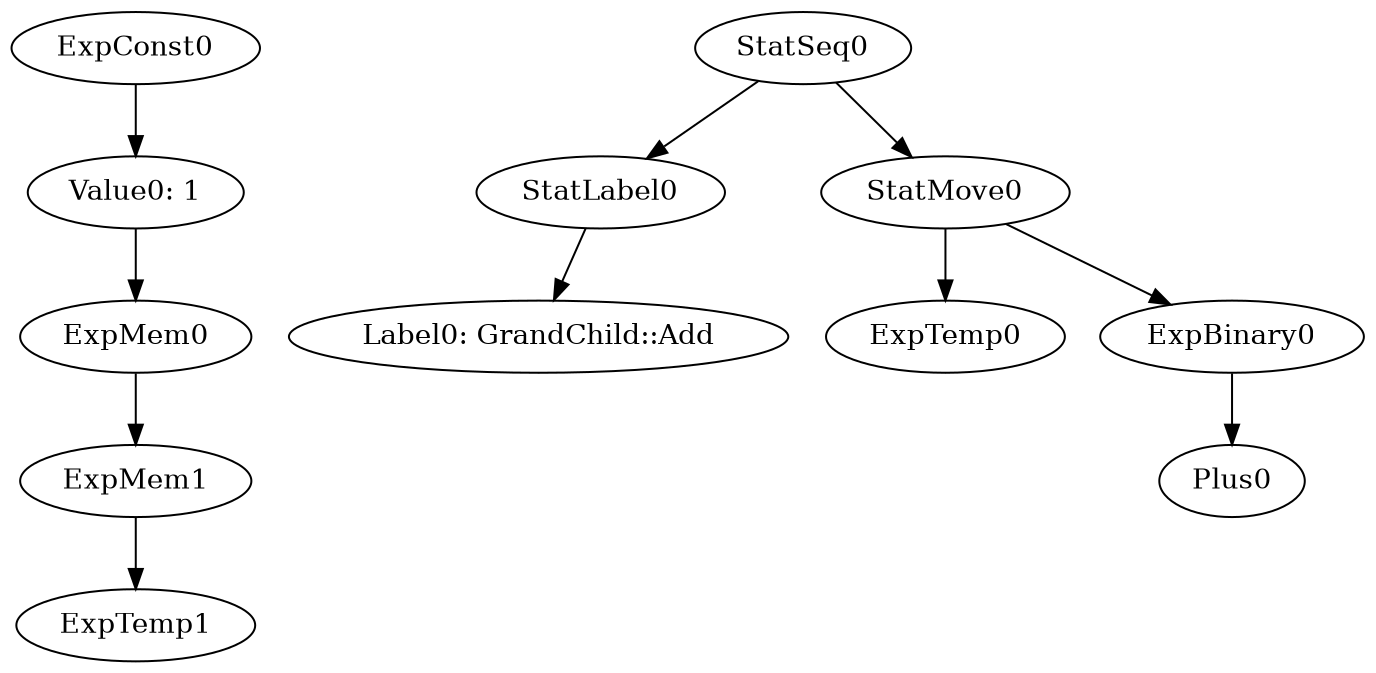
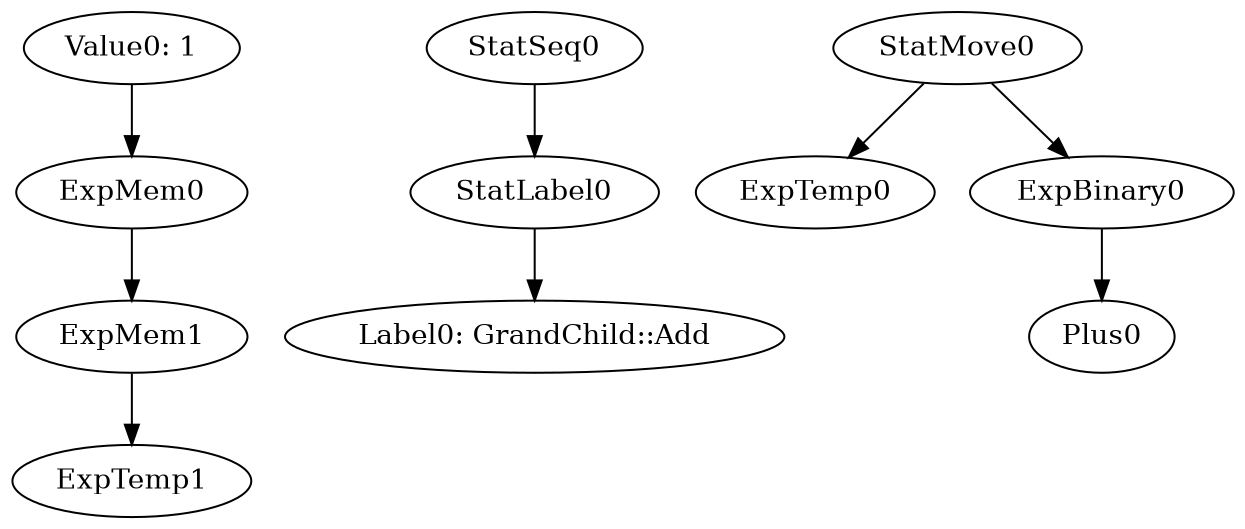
(136, 48) -> none
(867, 113) -> none
